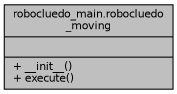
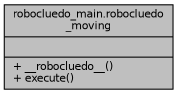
(43, 67) -> (63, 67)
